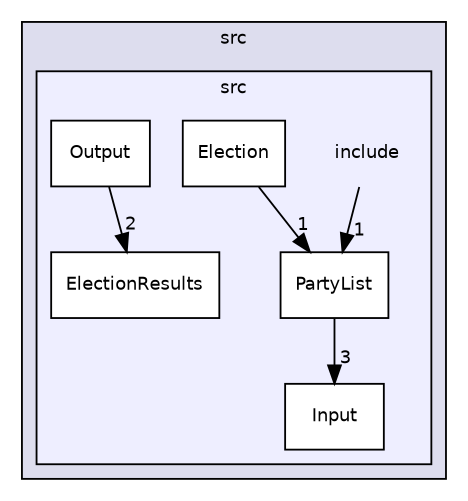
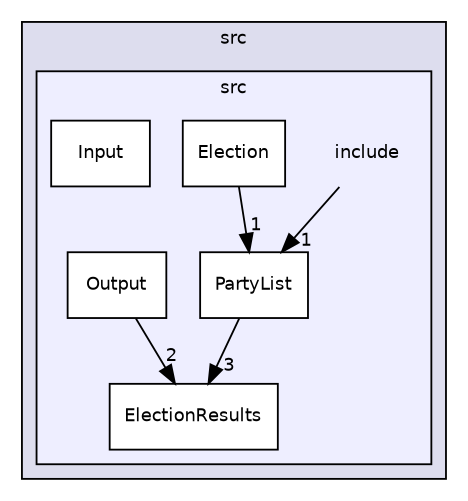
(334, 342) -> (228, 343)
